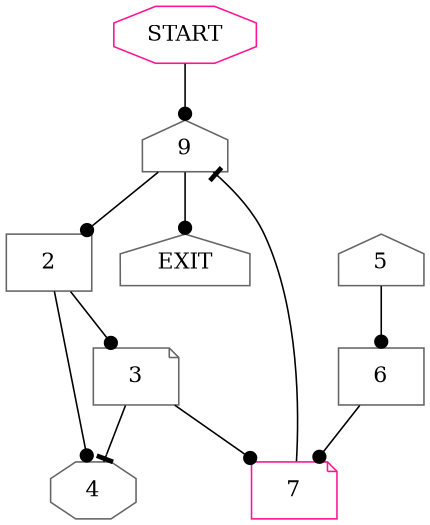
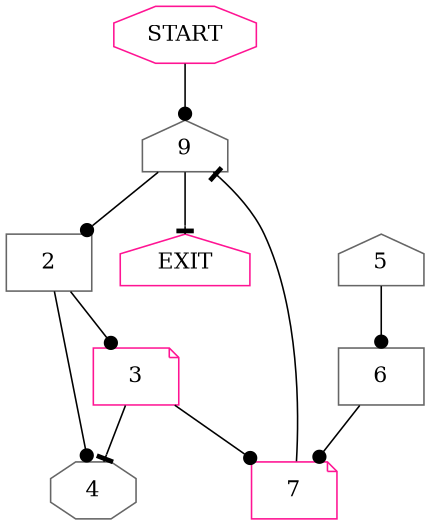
(185, 199) -> (185, 199)
(185, 263) -> (185, 263)
(136, 377) -> (136, 377)
